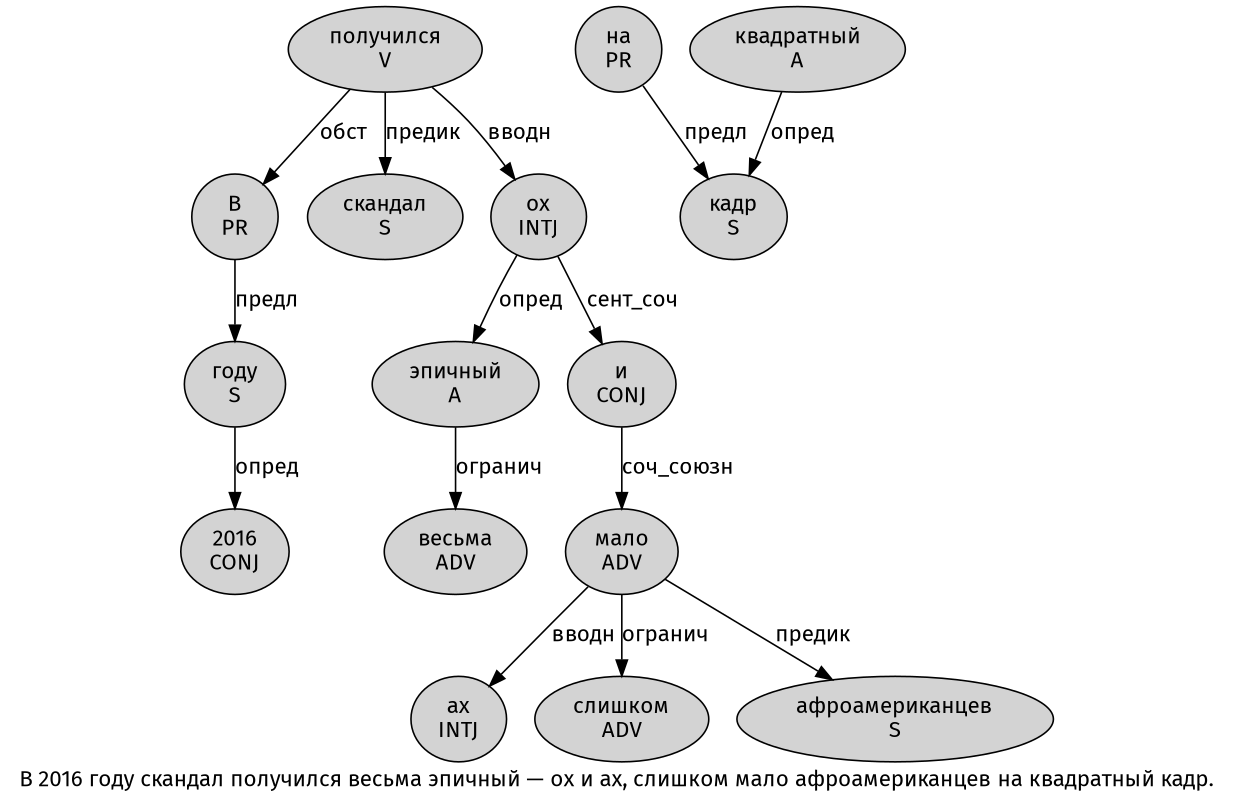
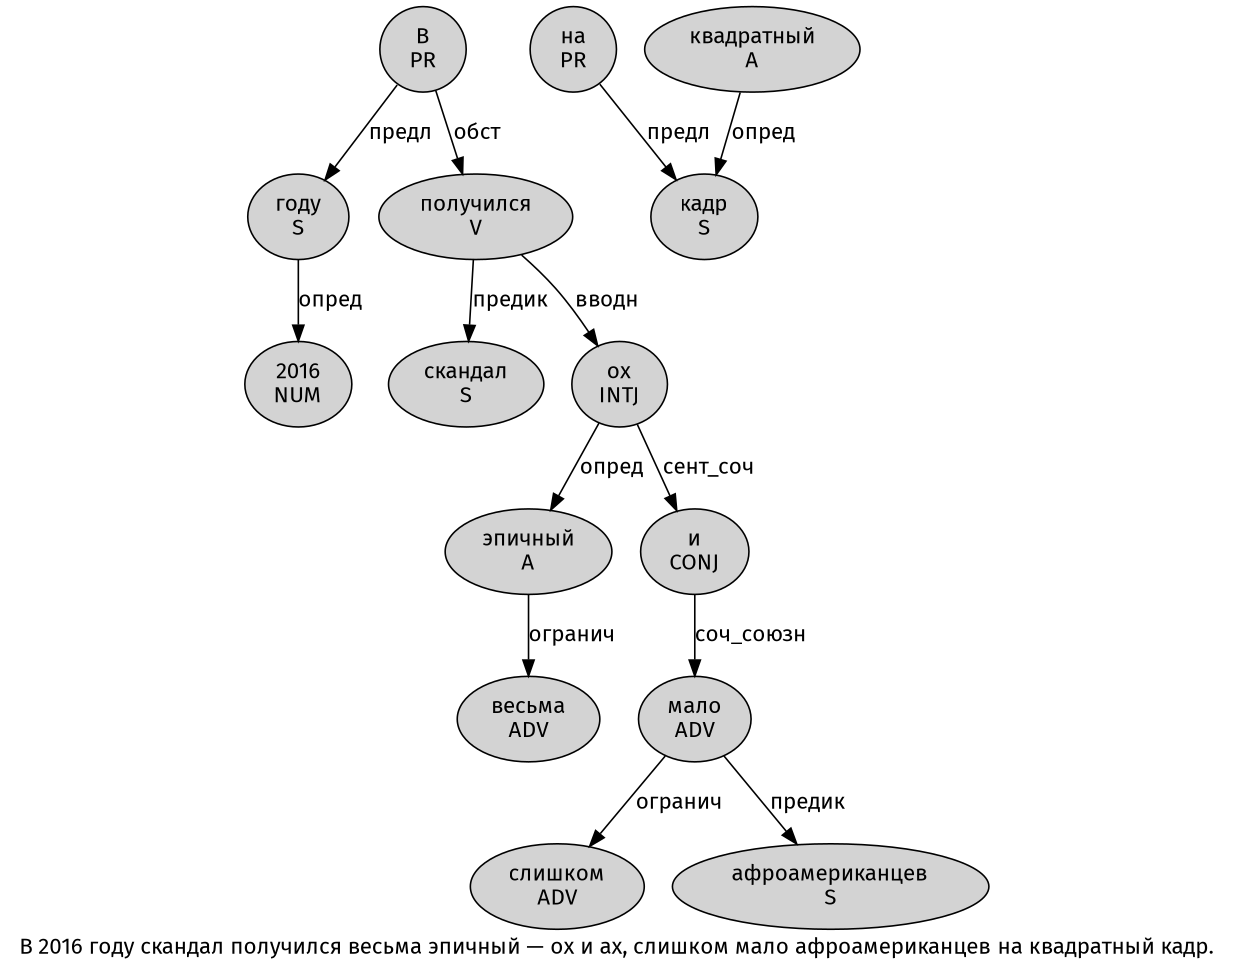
(312, 131) -> (447, 125)
(235, 552) -> (298, 384)
(459, 719) -> none
